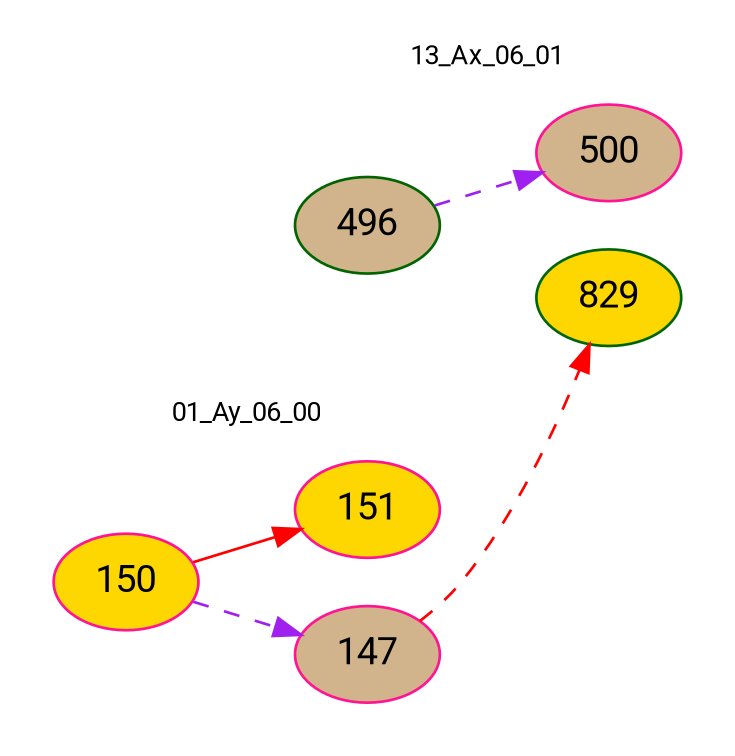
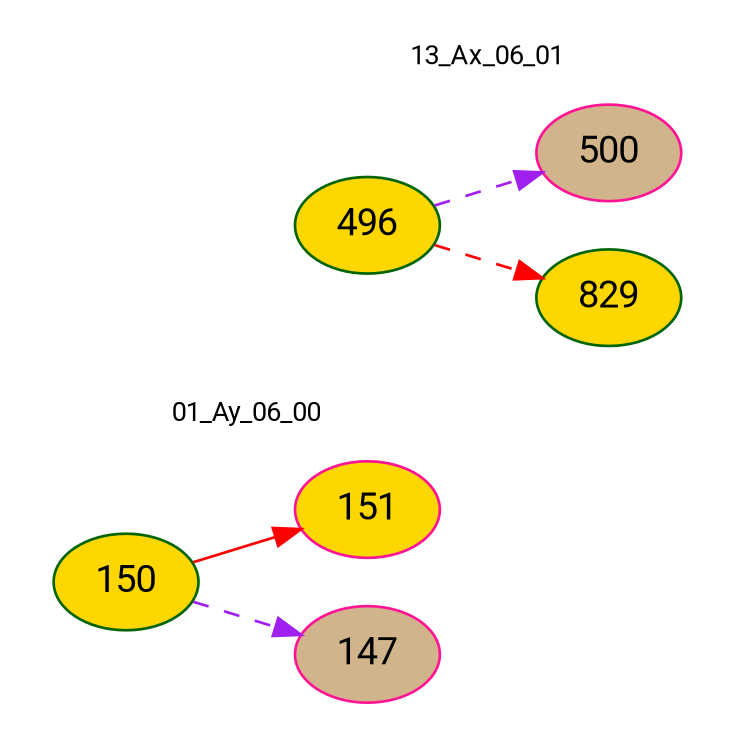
(367, 225) -> (367, 225)
(514, 505) -> (475, 258)
(126, 582) -> (126, 582)
